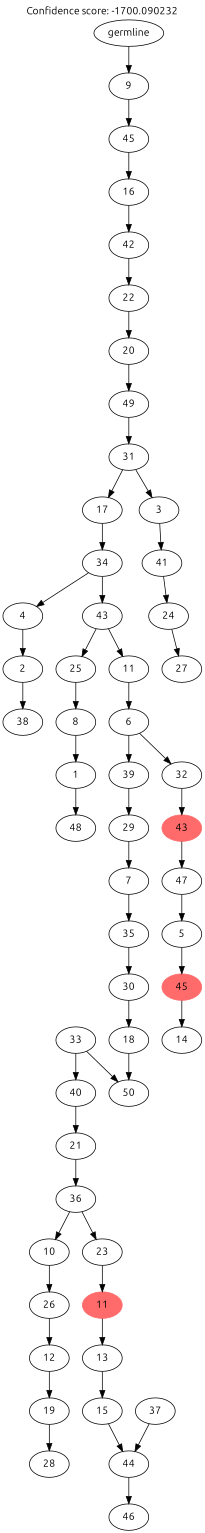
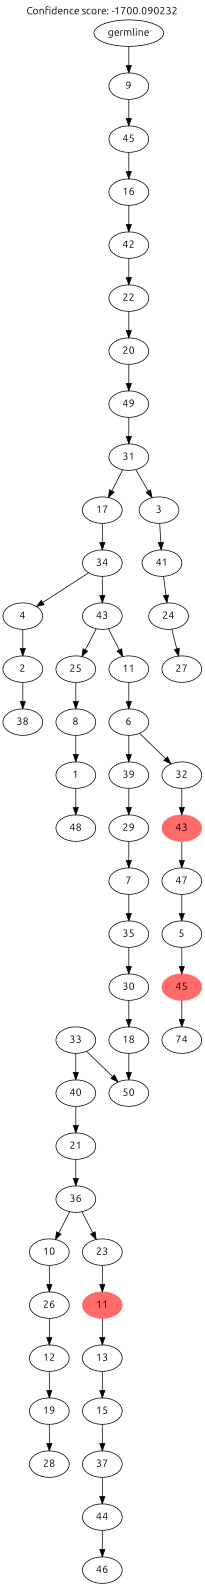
(182, 1040) -> (182, 1040)
(114, 1434) -> (102, 1434)
